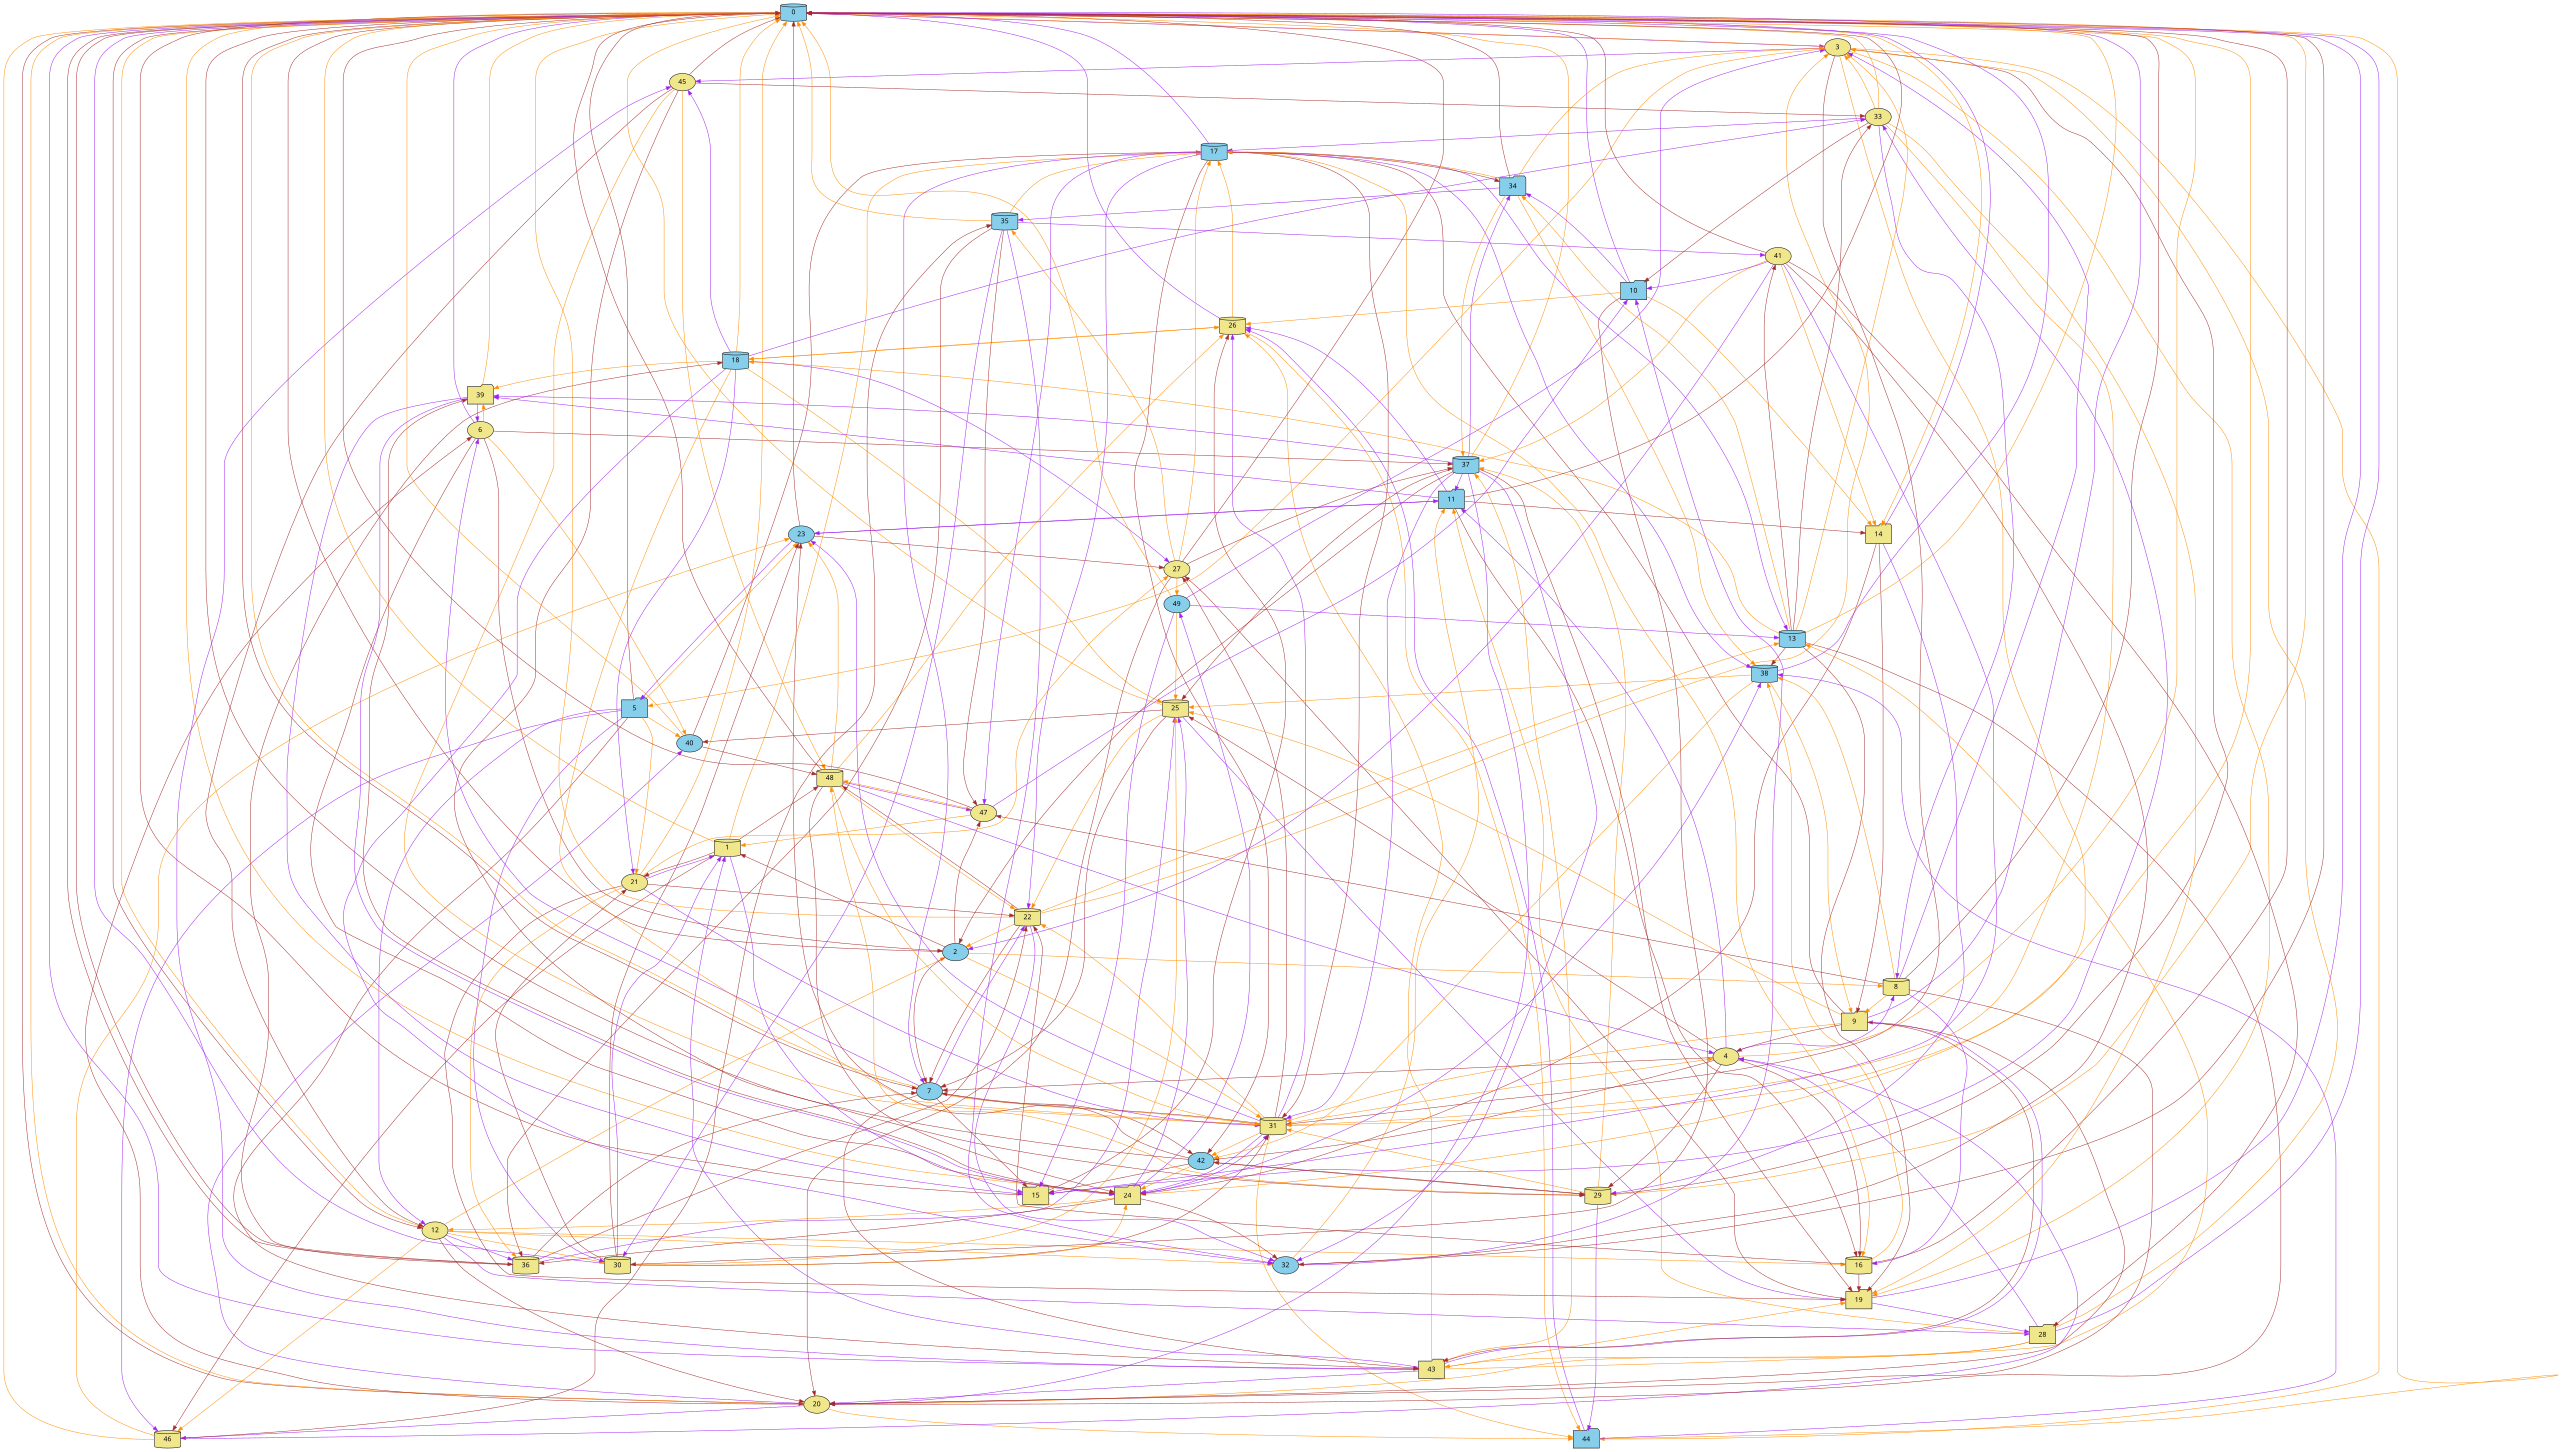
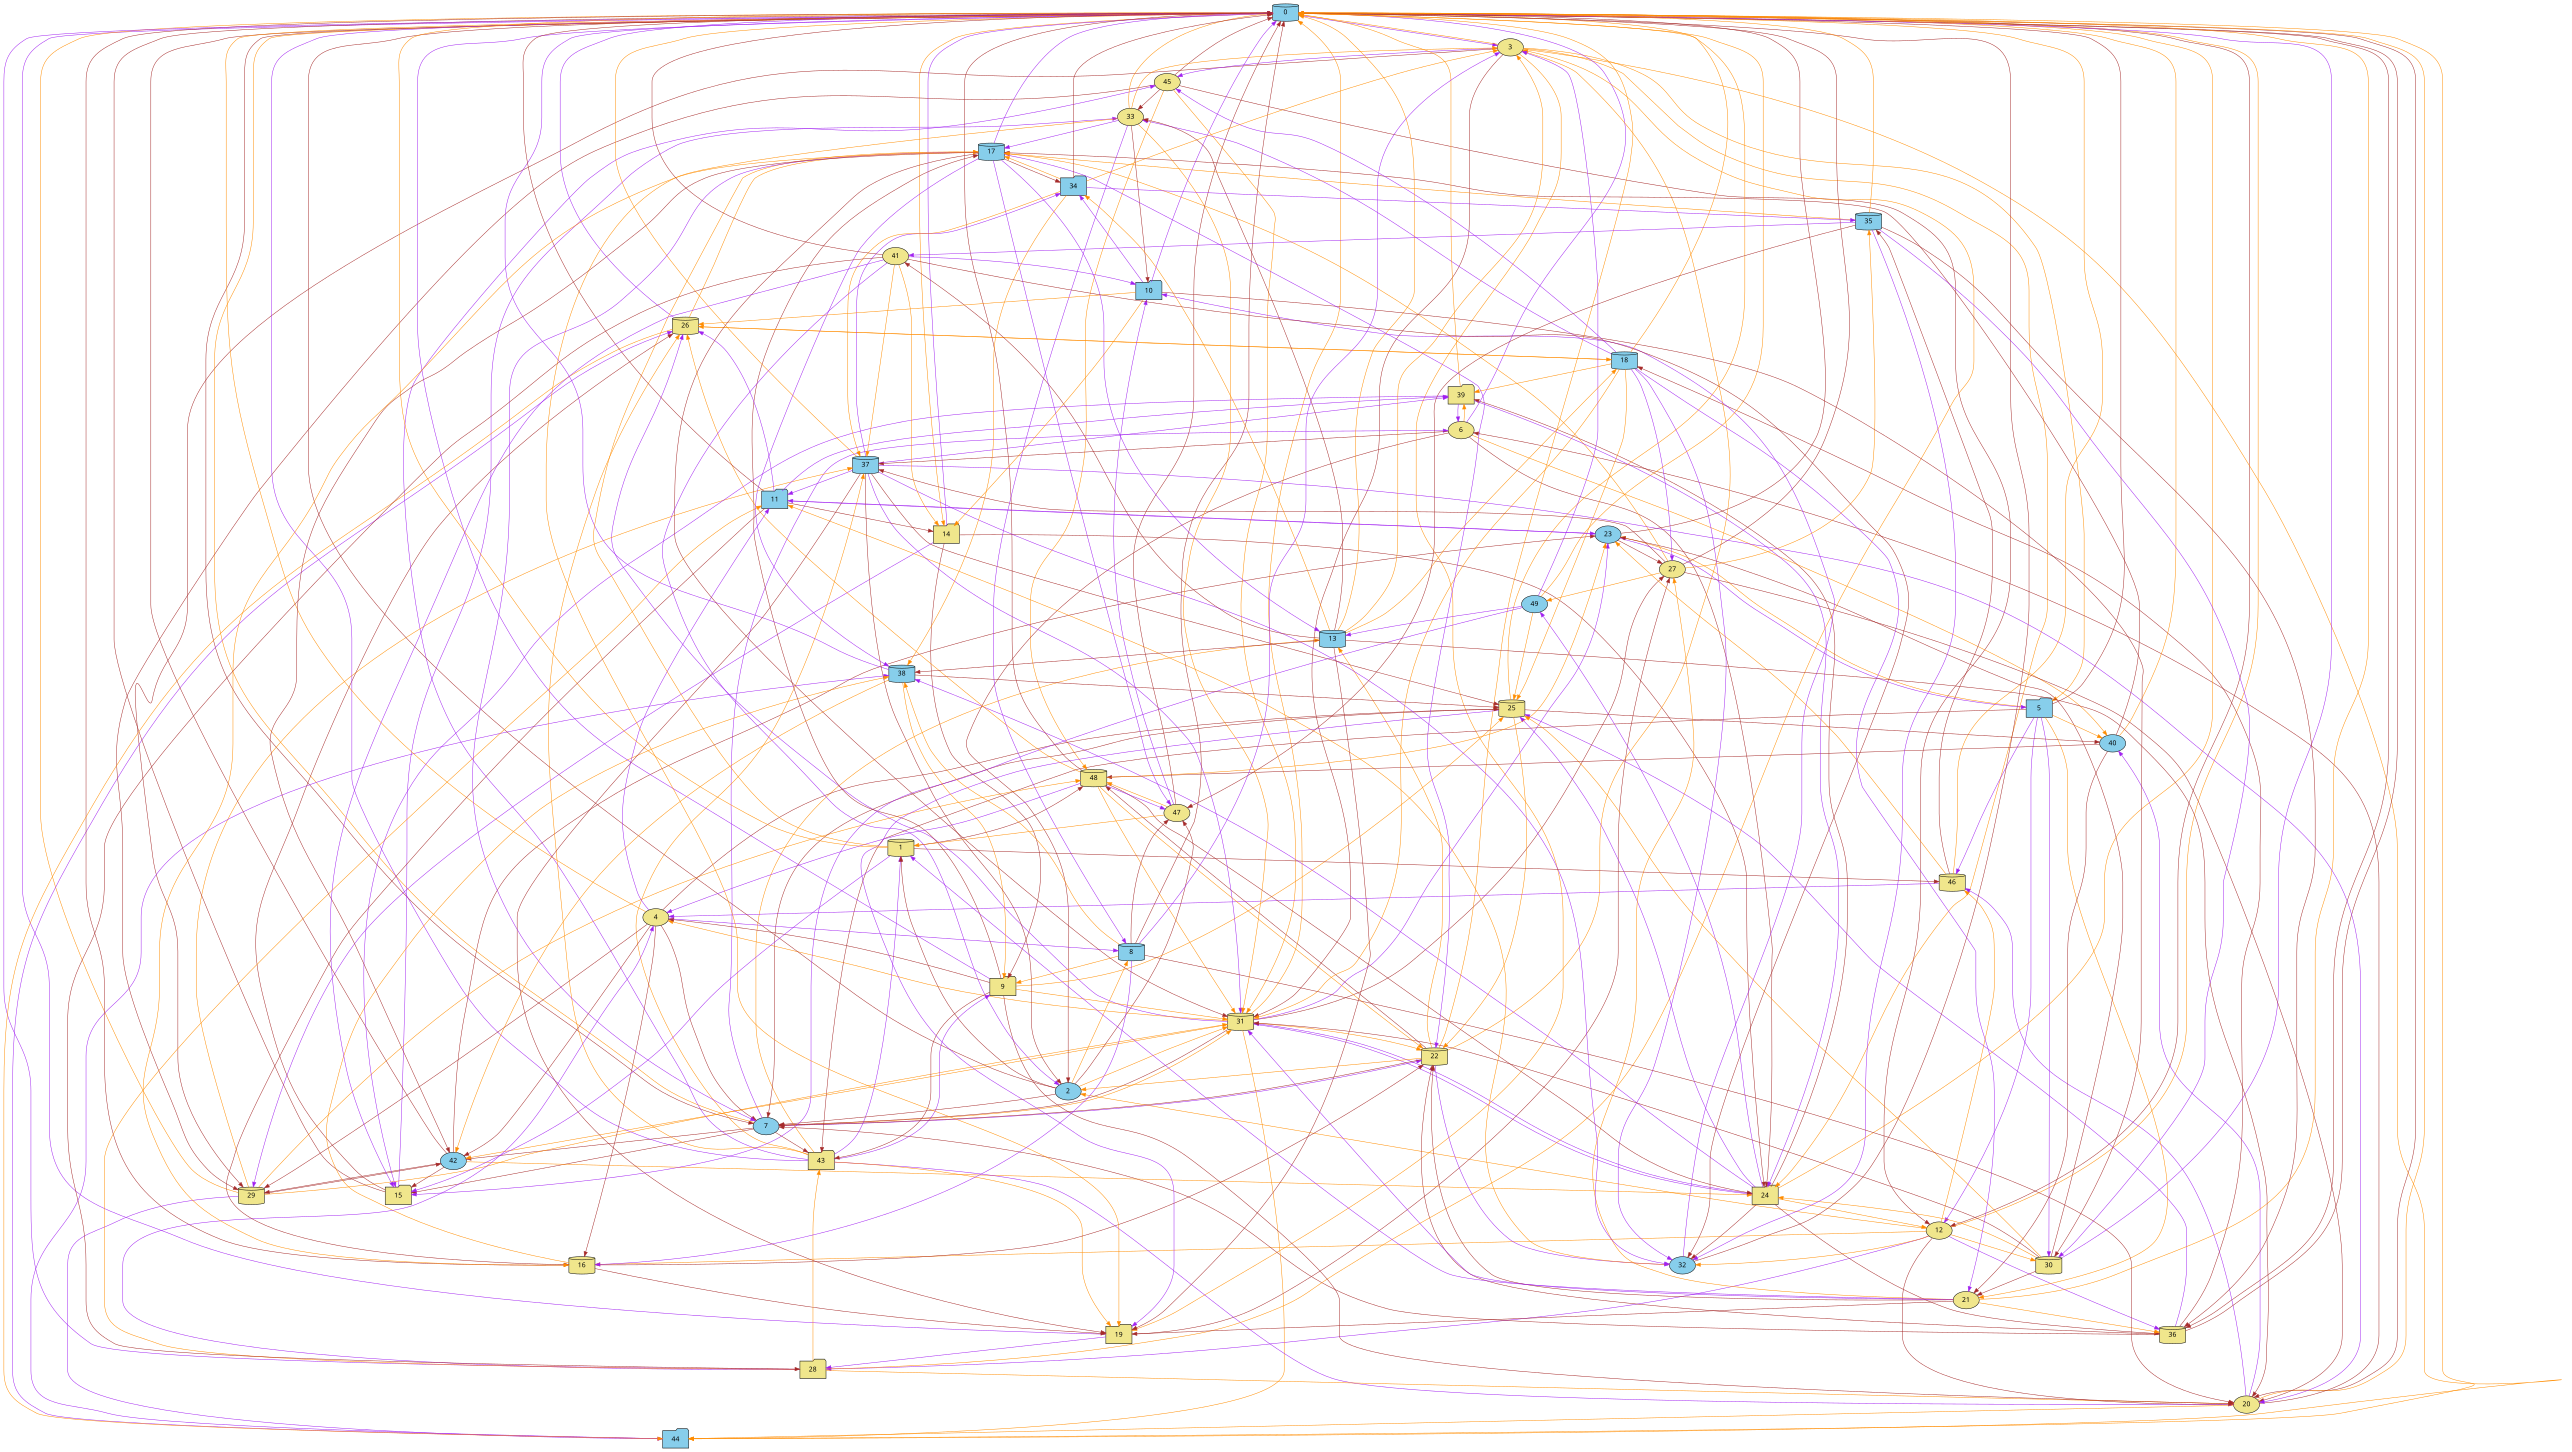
(1472, 691) -> (1175, 689)
(682, 864) -> (2068, 1031)
(1896, 987) -> (1131, 952)
(618, 1021) -> none
